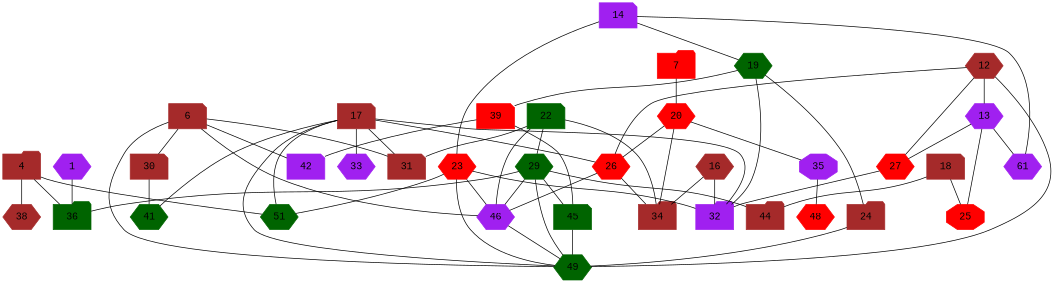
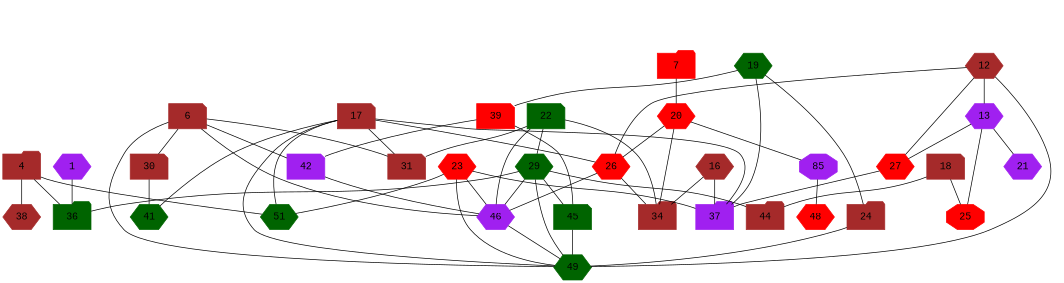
(618, 15) -> none
(356, 167) -> none
(818, 167) -> (818, 167)
(1023, 167) -> (1023, 167)
none -> (401, 199)
(715, 217) -> (715, 217)
